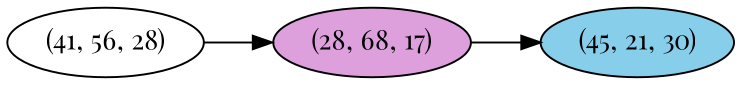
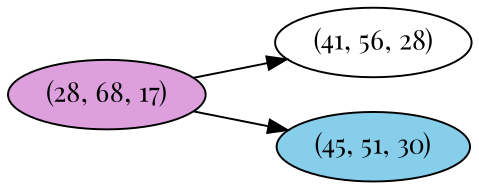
(228, 42) -> (231, 70)
(637, 42) -> (373, 147)
